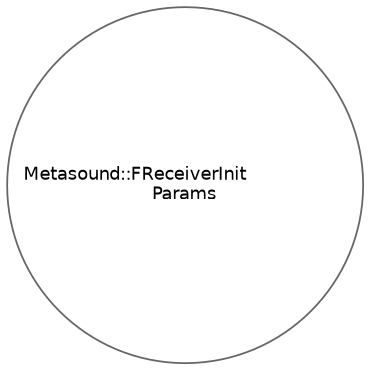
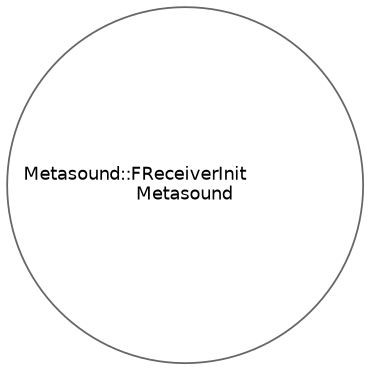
(185, 185) -> (185, 185)
